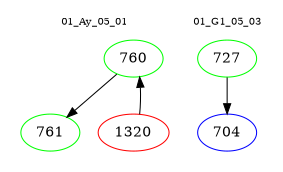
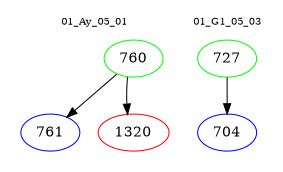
(140, 101) -> (127, 90)
(50, 133) -> (50, 133)
